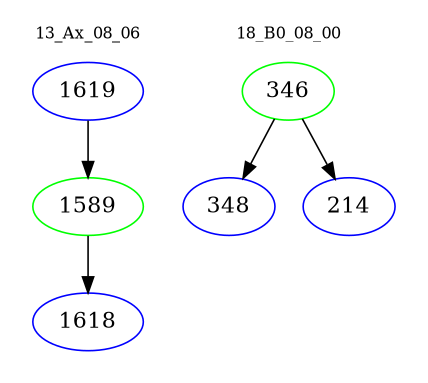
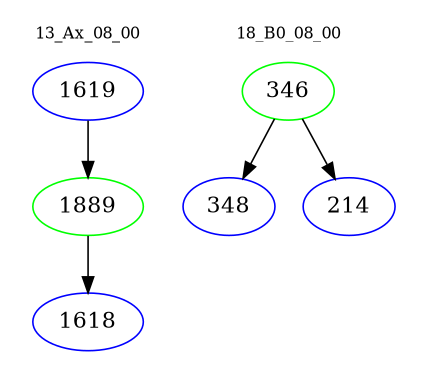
(88, 34) -> (88, 34)
(88, 207) -> (88, 207)
